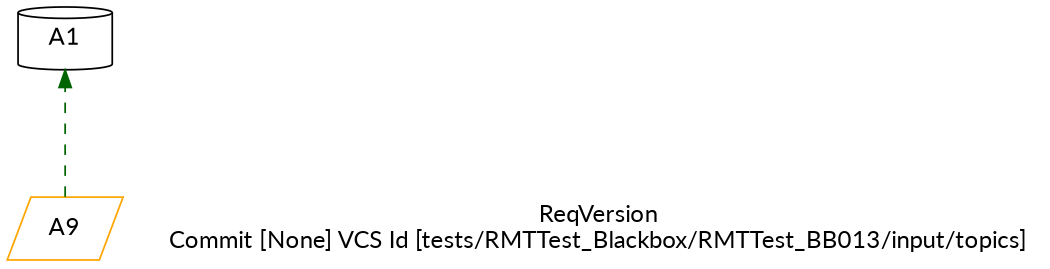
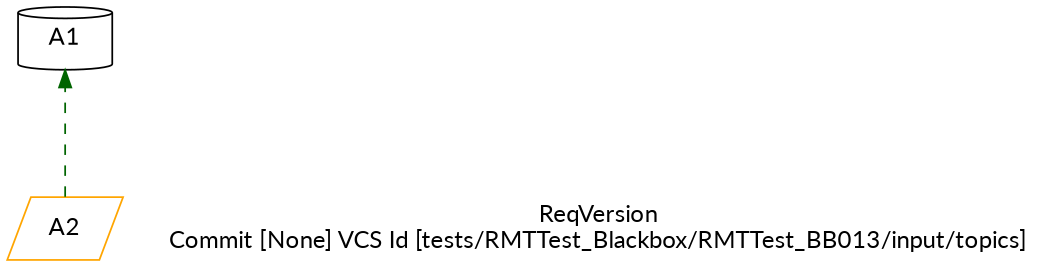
(65, 229) -> (65, 229)
